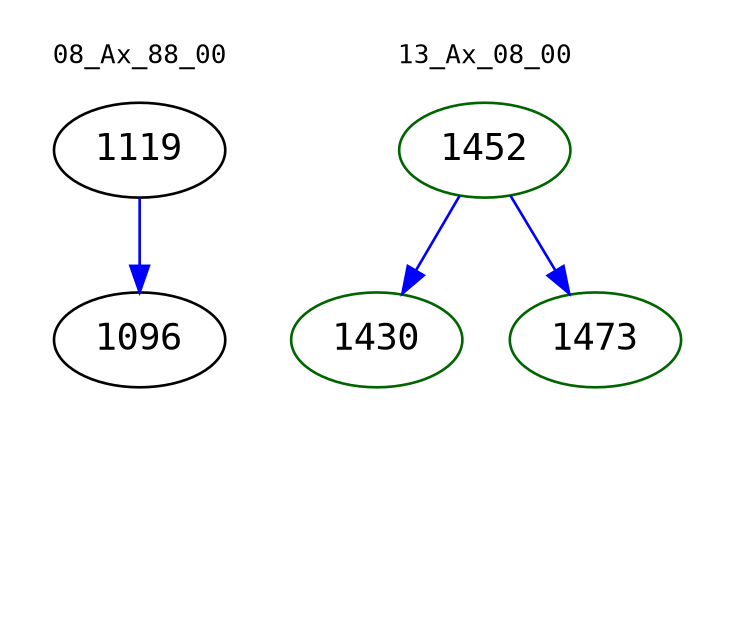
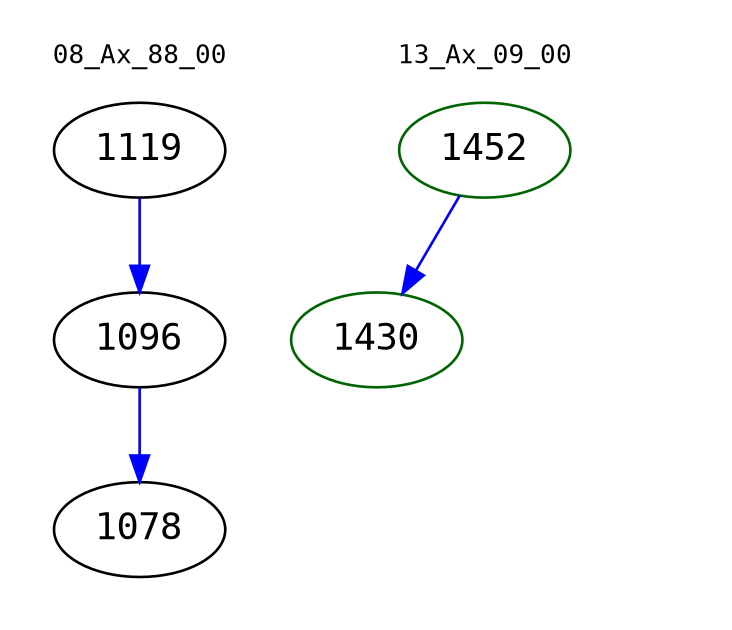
(486, 57) -> (486, 57)
(595, 340) -> none
none -> (140, 530)
